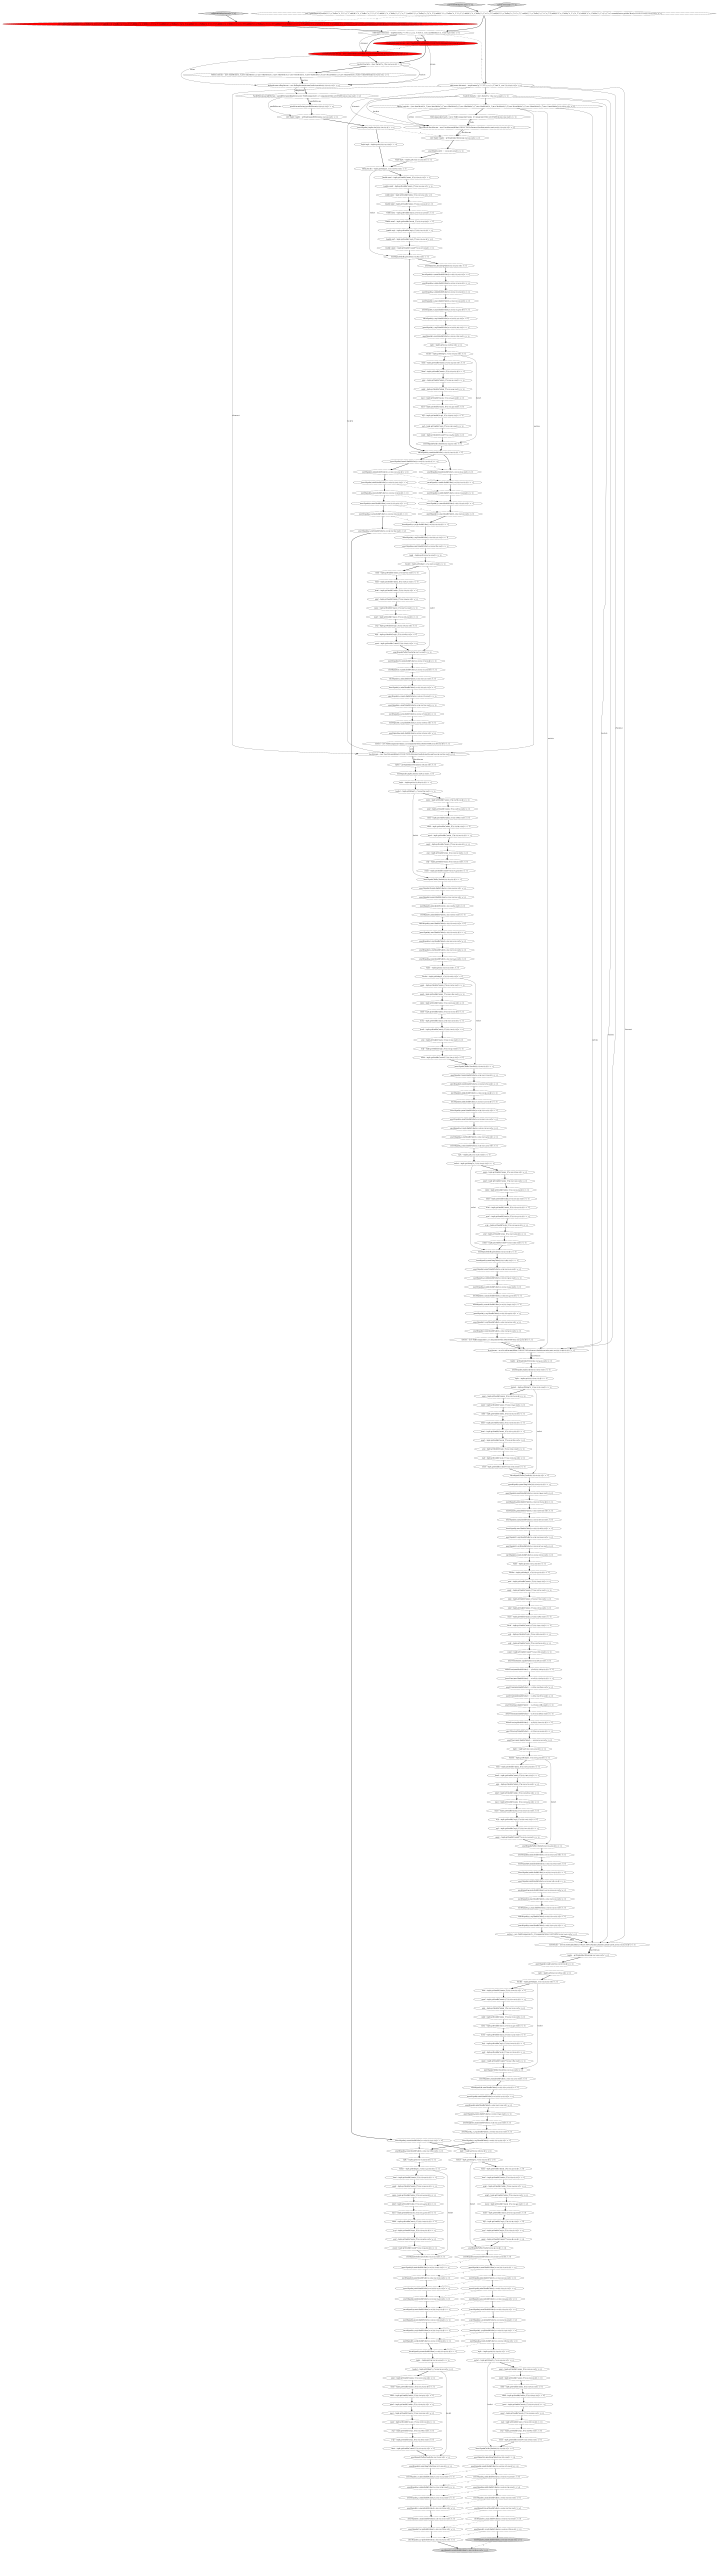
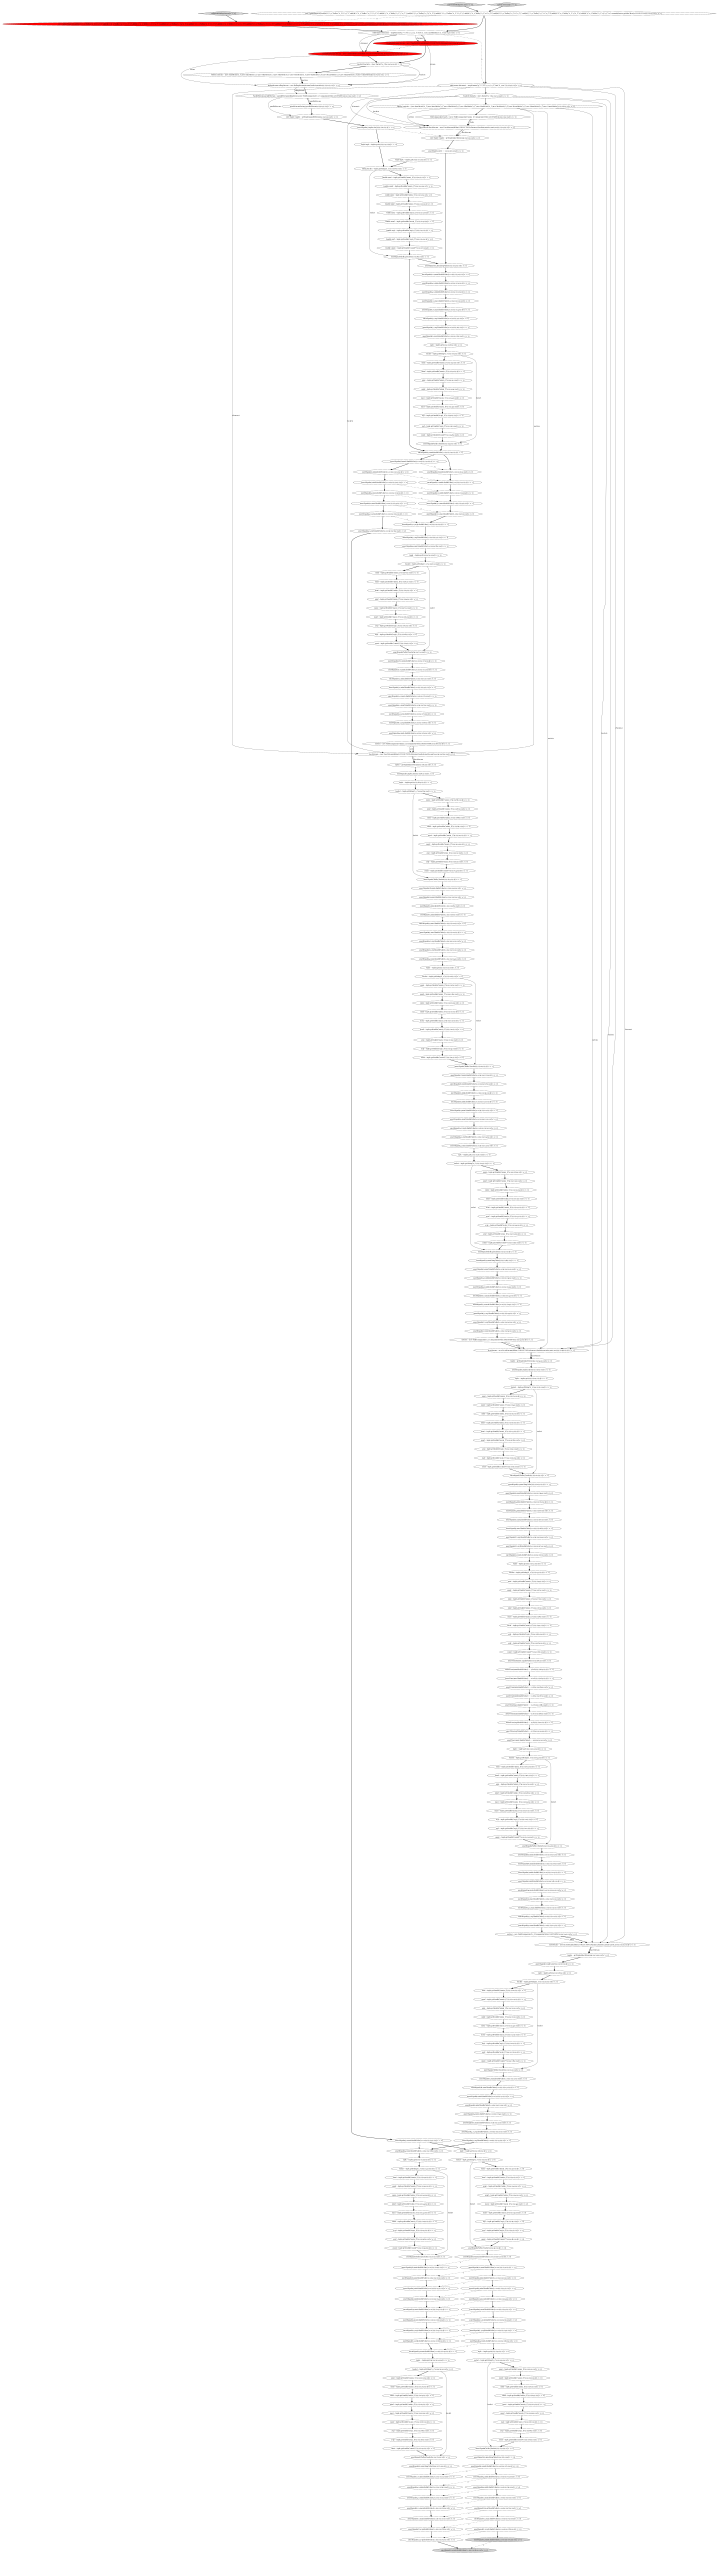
(430, 155) -> (446, 208)
none -> (554, 1968)
